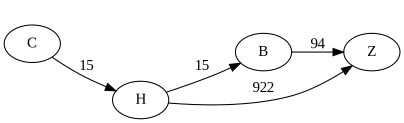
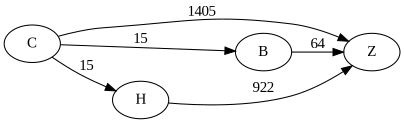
none -> (199, 20)
(318, 44) -> (318, 44)
(199, 81) -> (143, 48)
